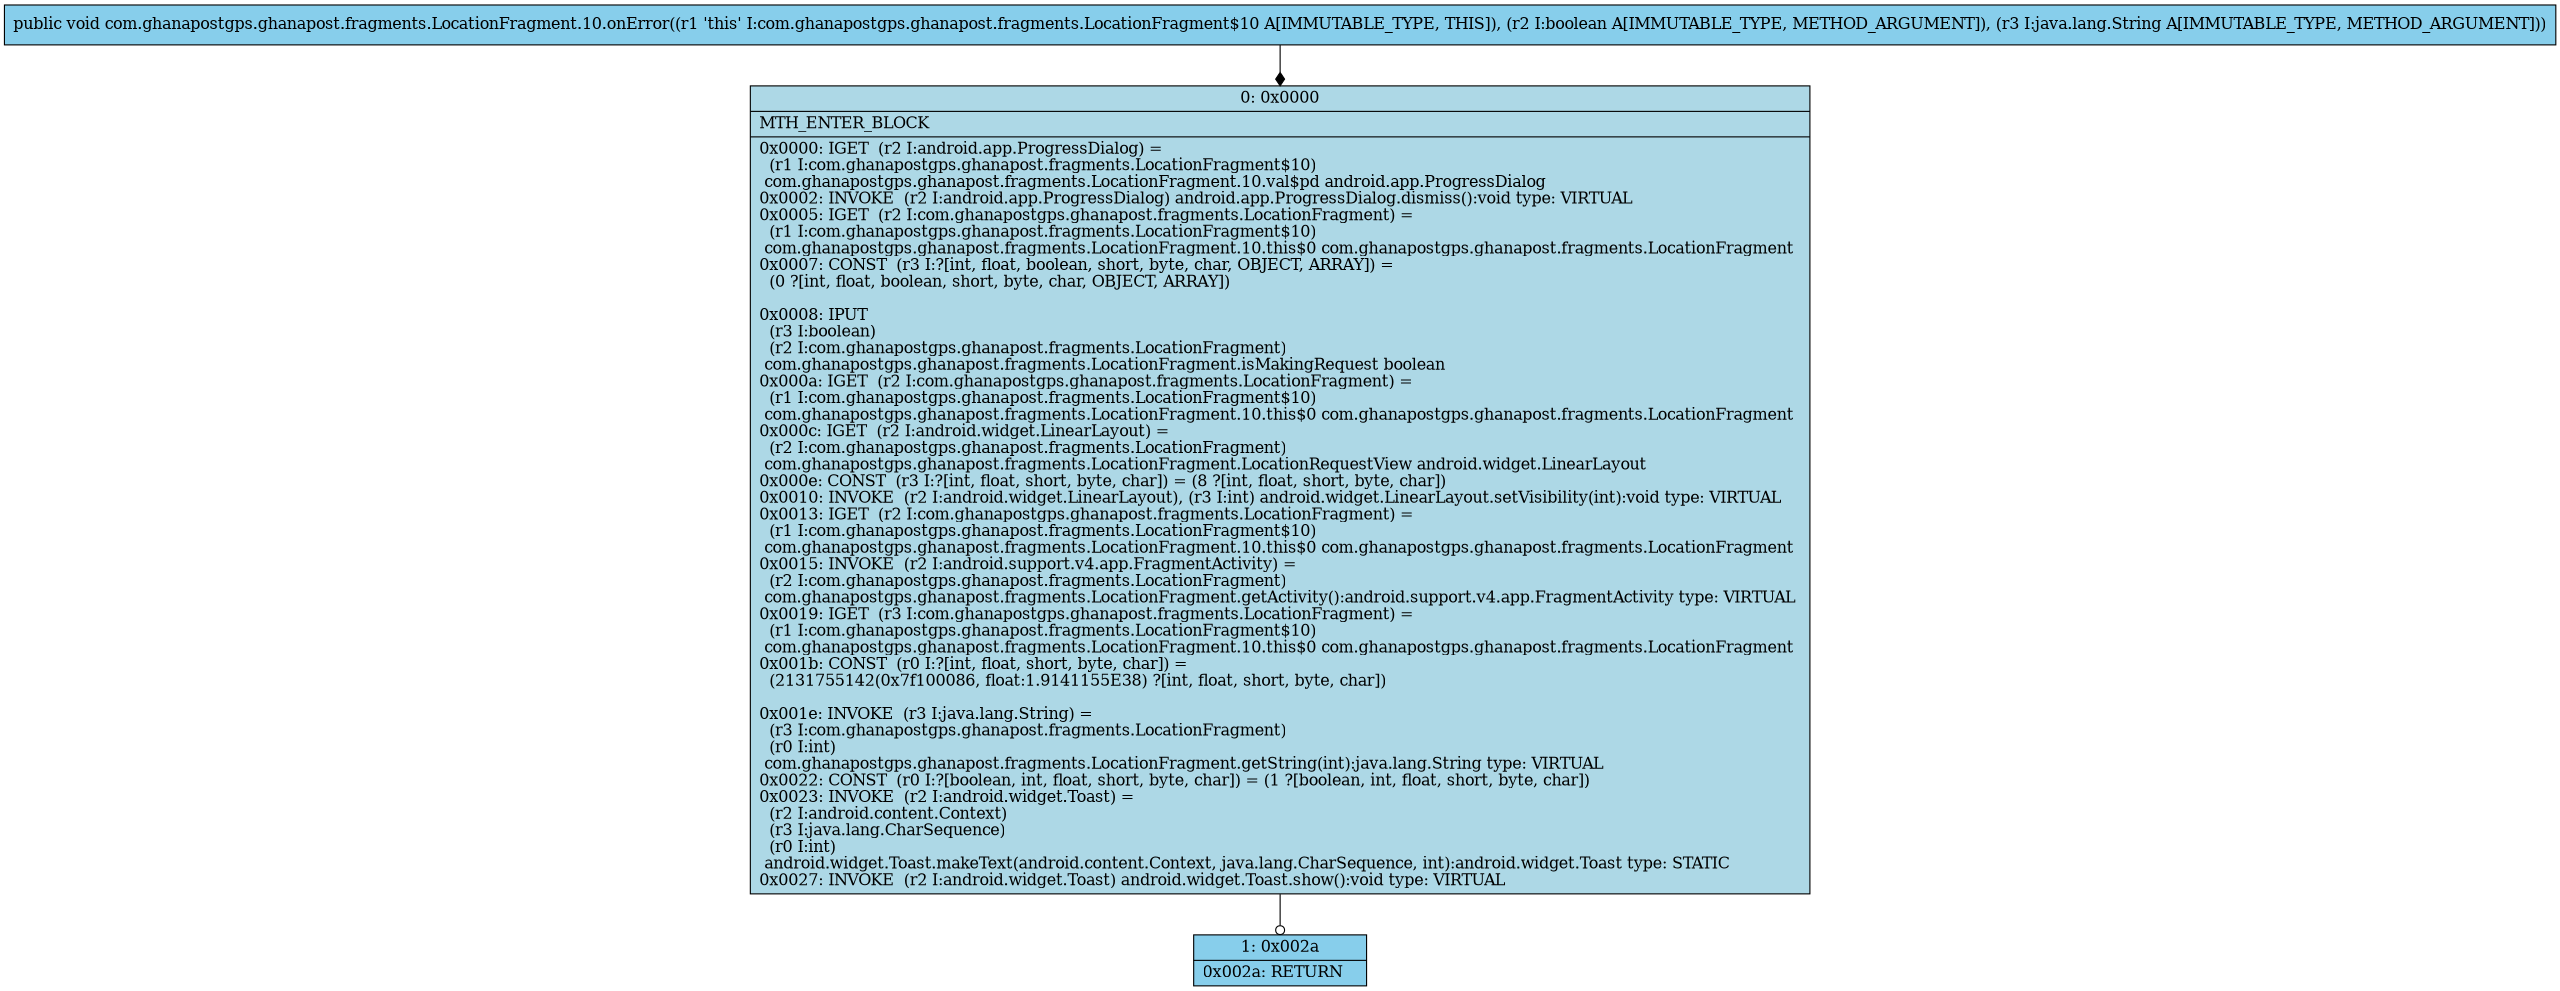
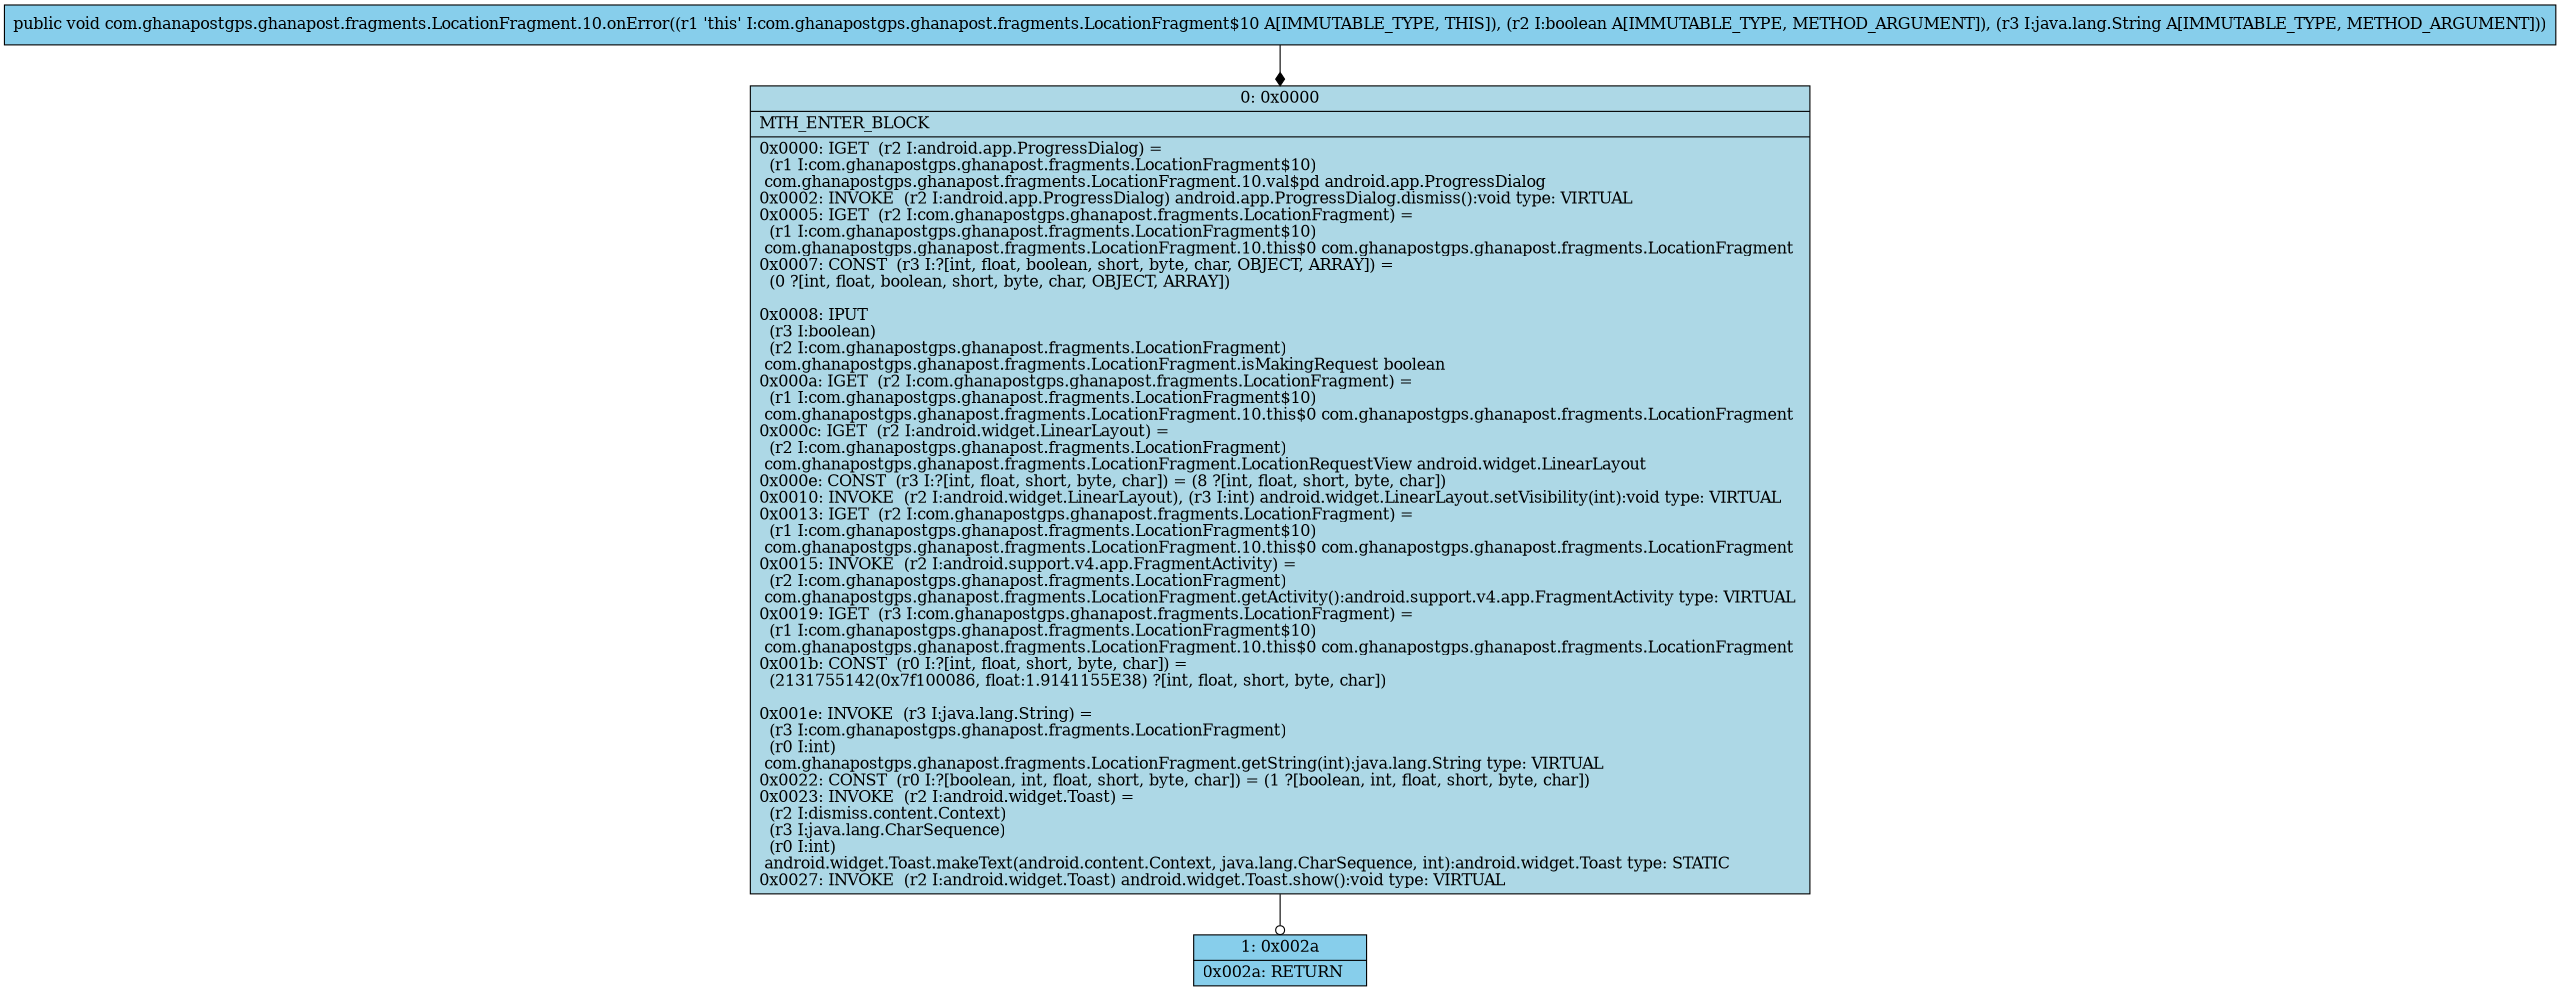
(883, 814) -> (883, 814)
